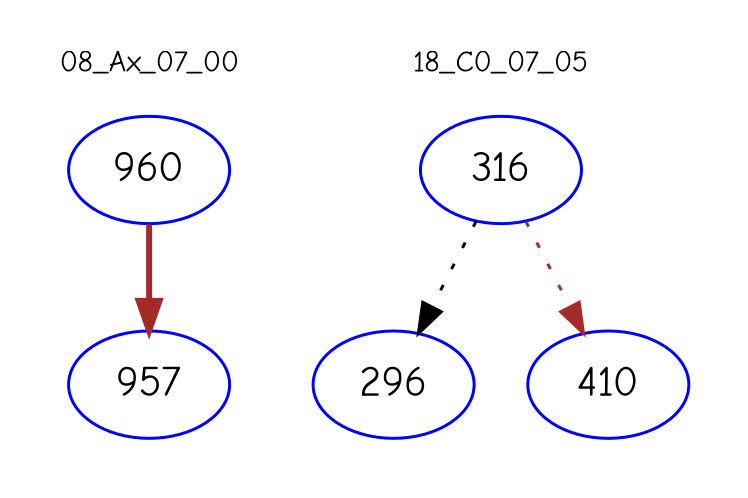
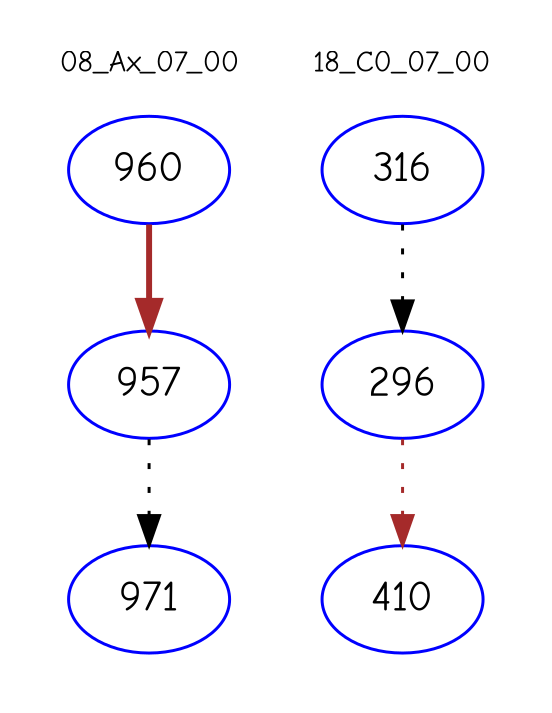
(501, 64) -> (403, 64)
(548, 264) -> (403, 477)
none -> (149, 599)
